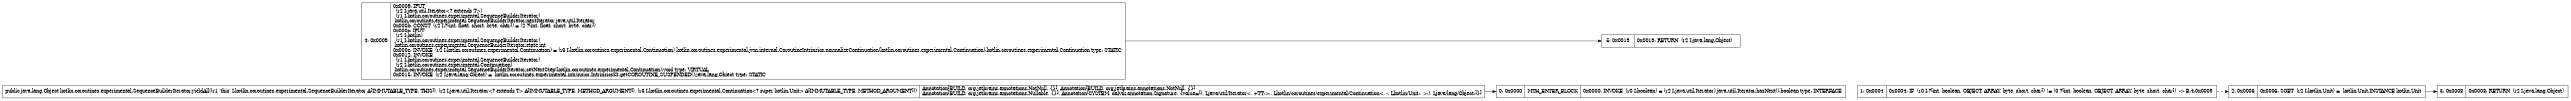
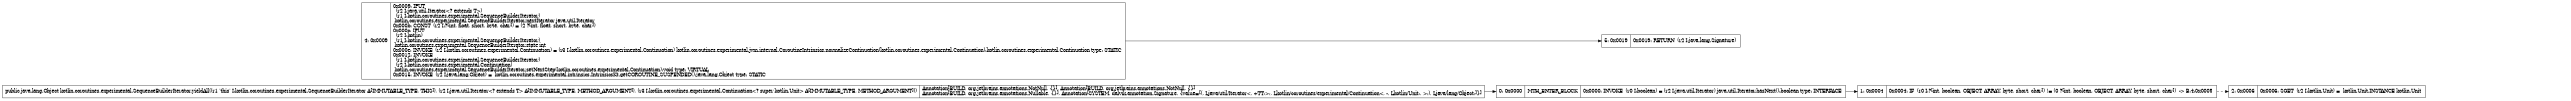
(1685, 41) -> (1685, 41)
none -> (1850, 92)
(2503, 92) -> none
